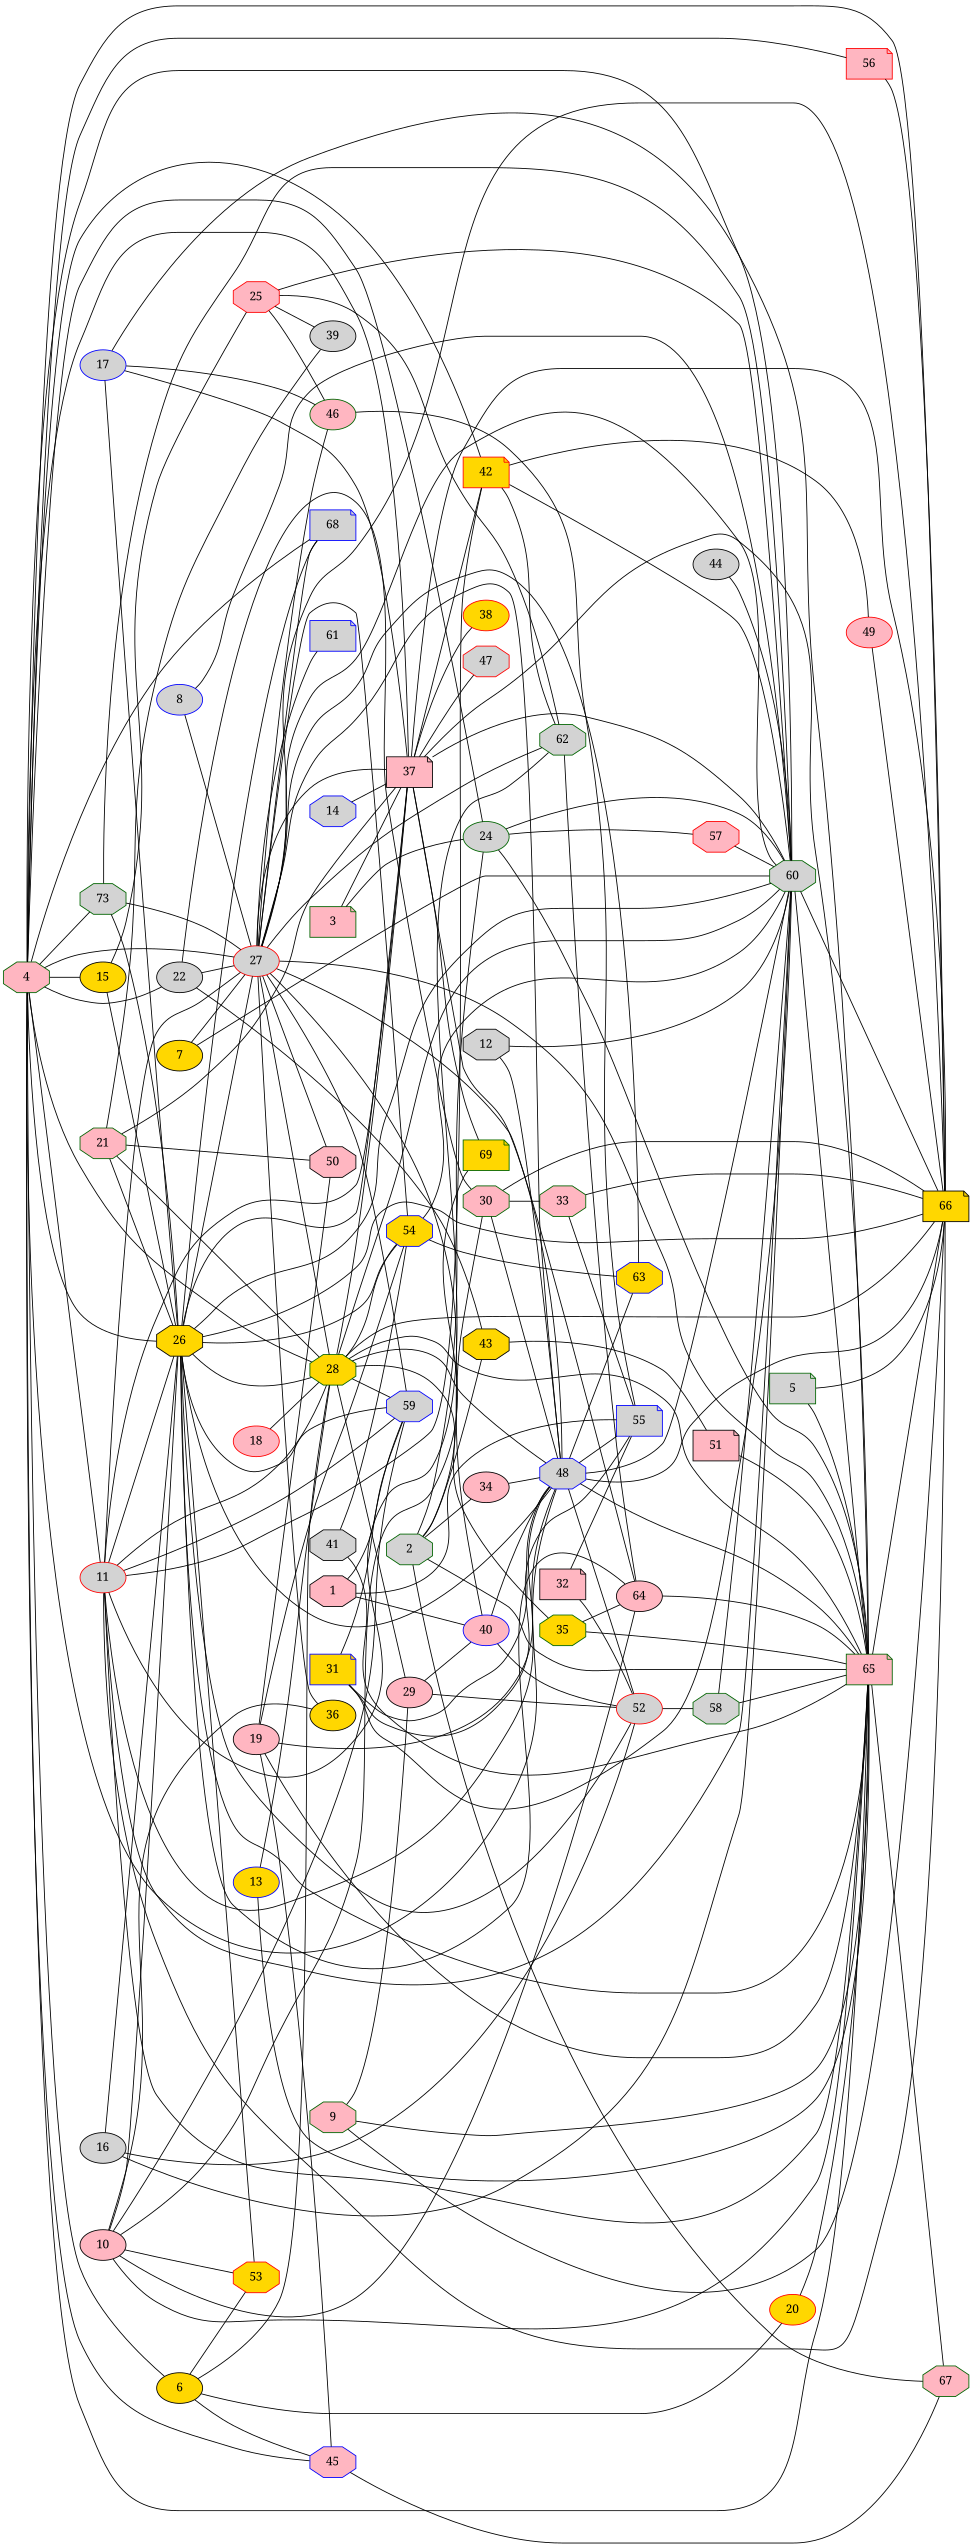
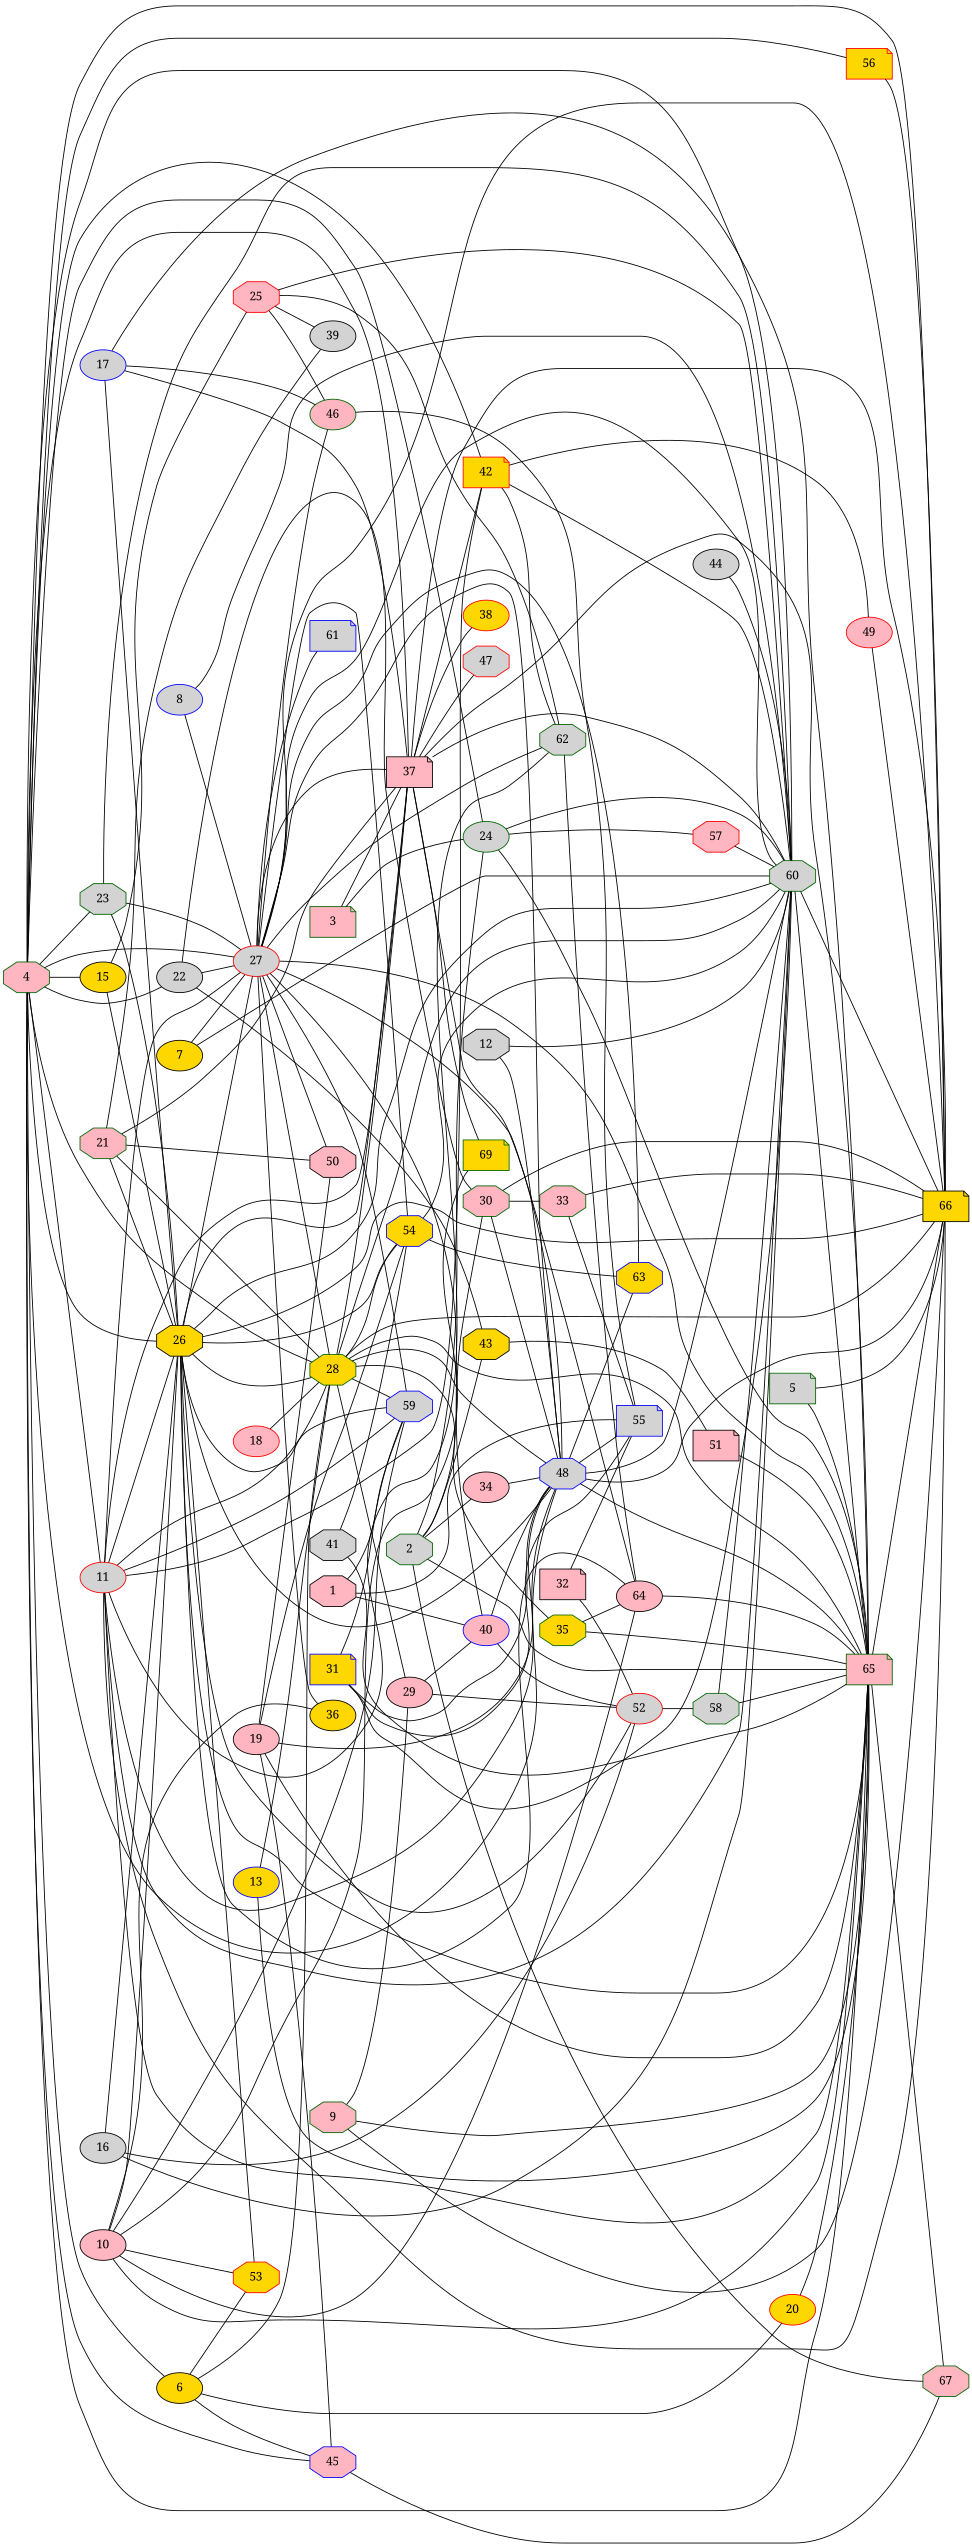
(869, 64) -> (869, 64)
(333, 525) -> none
(333, 811) -> none
(103, 899) -> (103, 899)
(601, 1591) -> none
